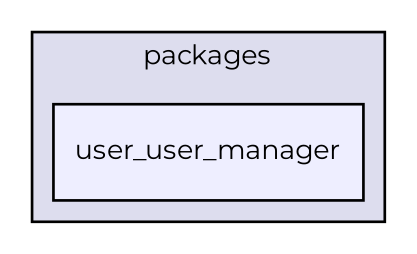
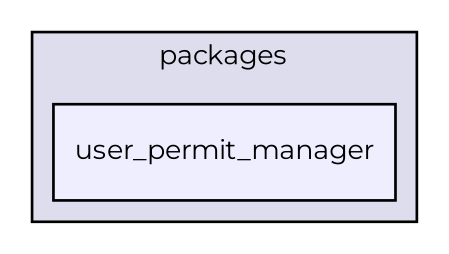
(208, 152) -> (224, 152)
